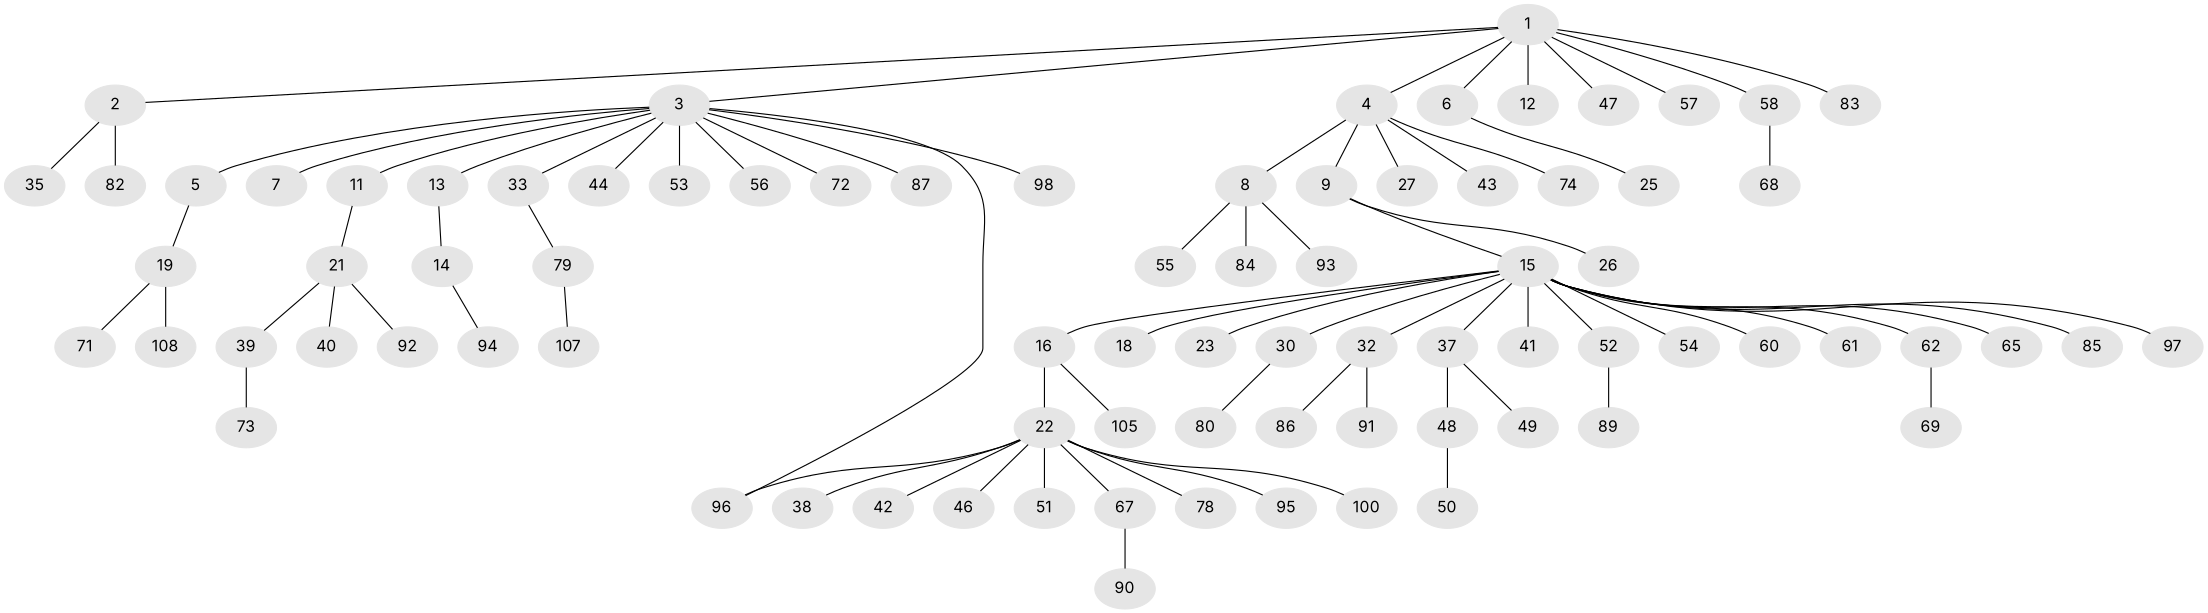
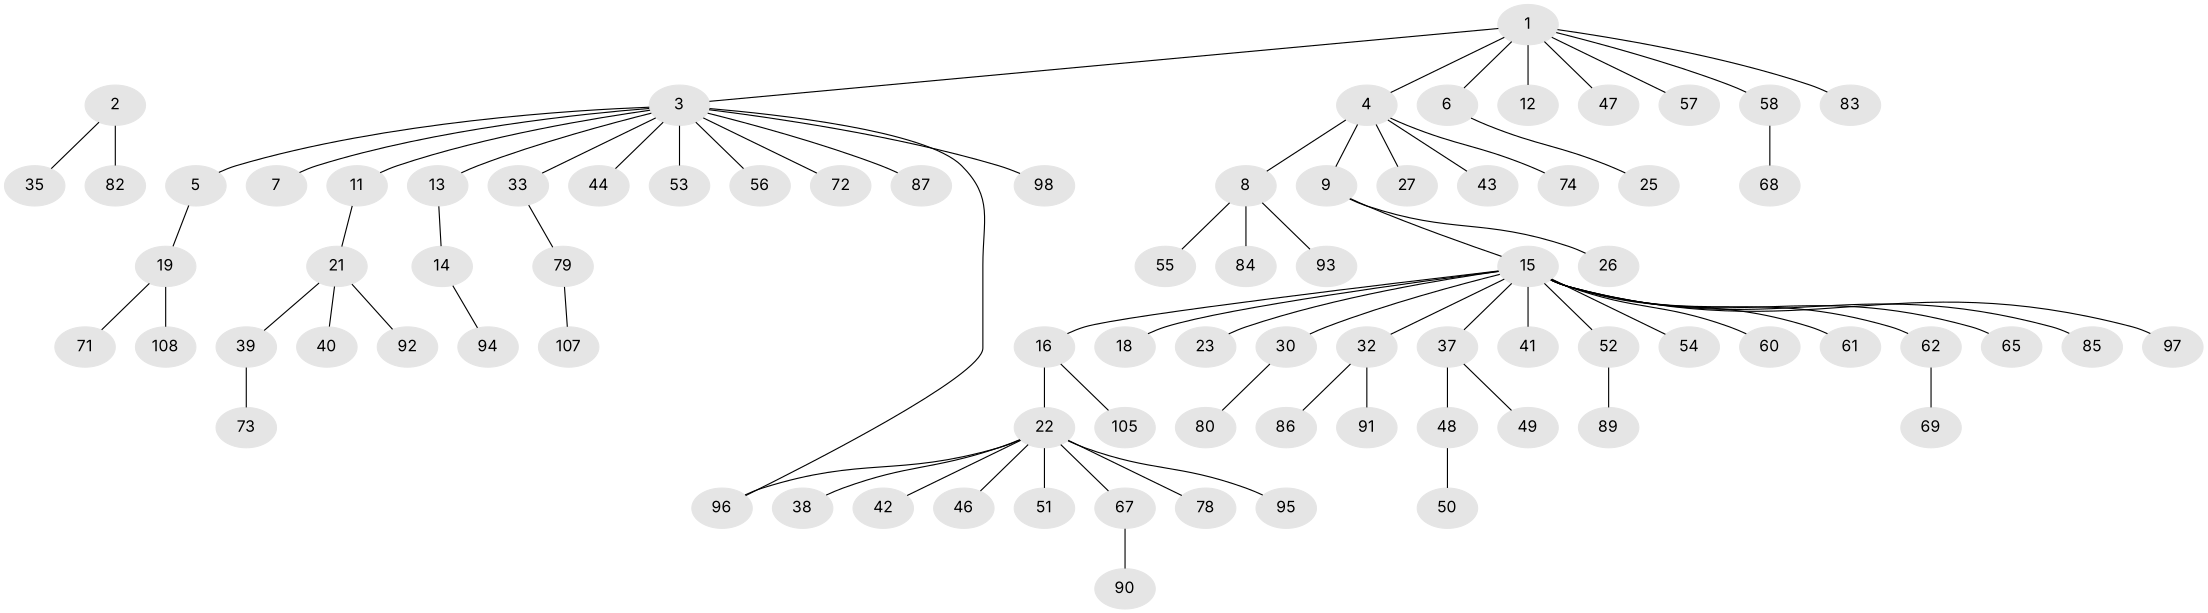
(822, 65) -> none
(1367, 508) -> none
